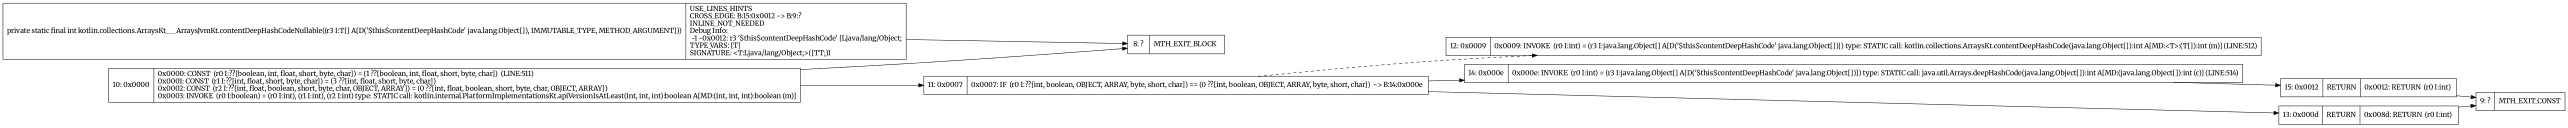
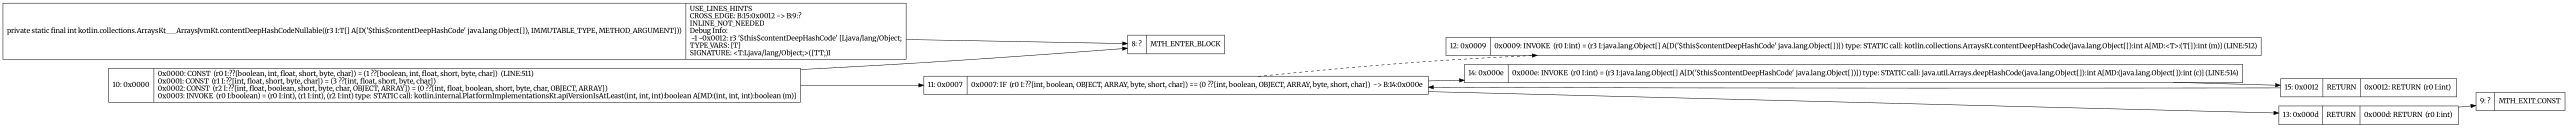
(1185, 44) -> (1185, 44)
(2464, 96) -> (1857, 88)
(2409, 115) -> (2409, 115)
